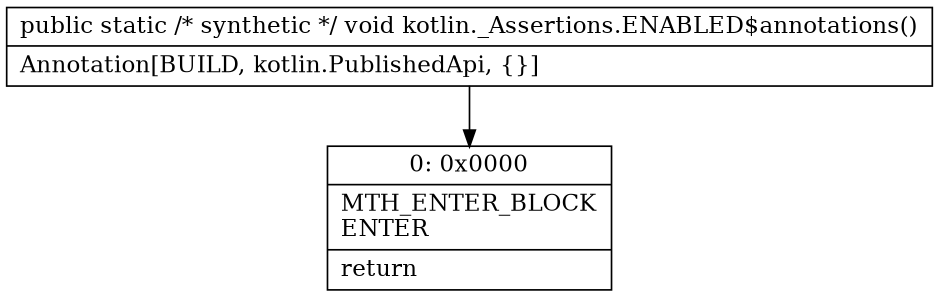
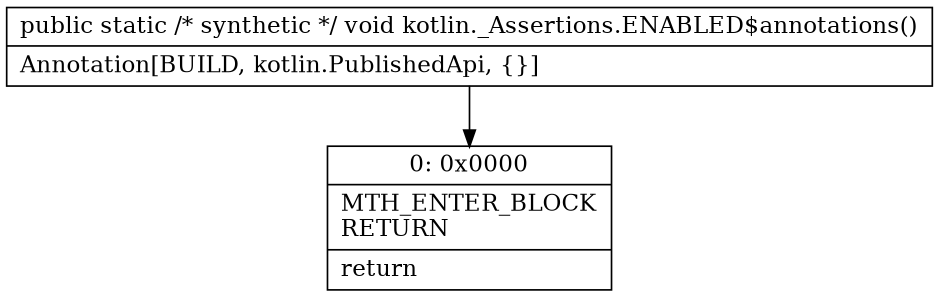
(385, 229) -> (395, 229)
